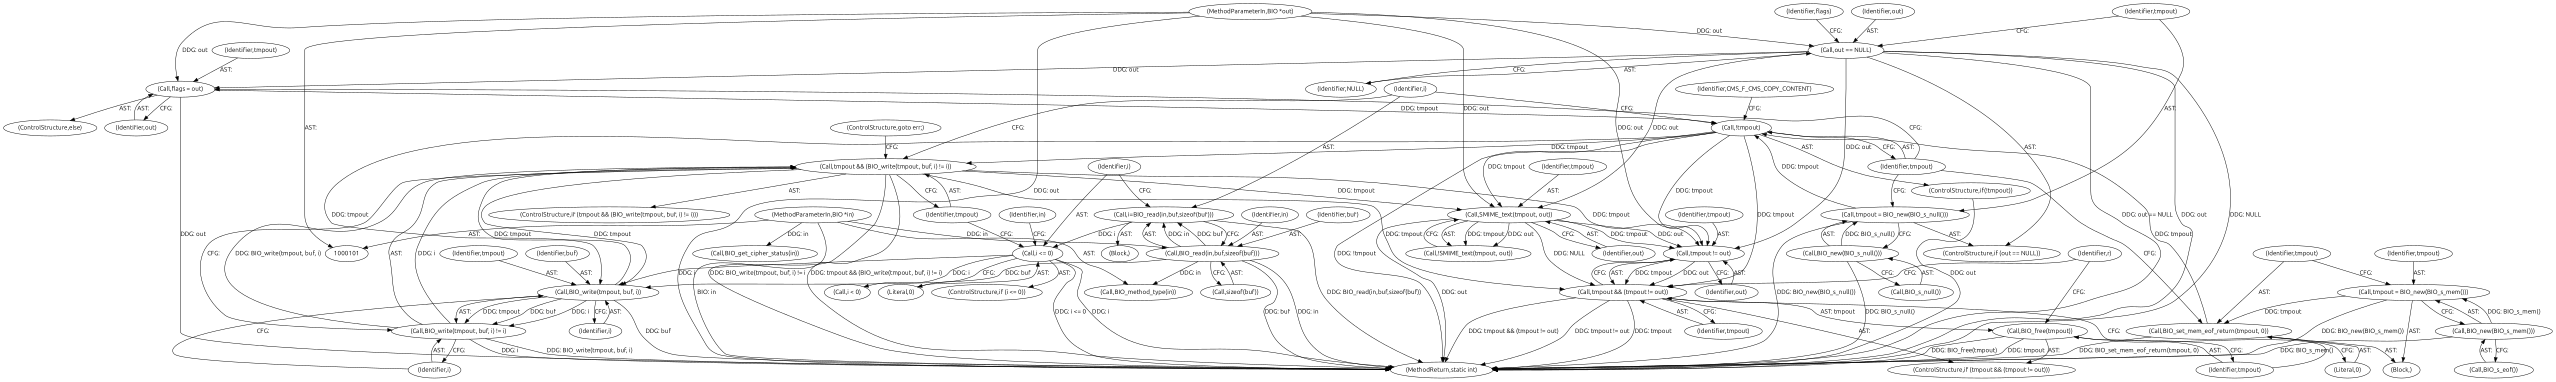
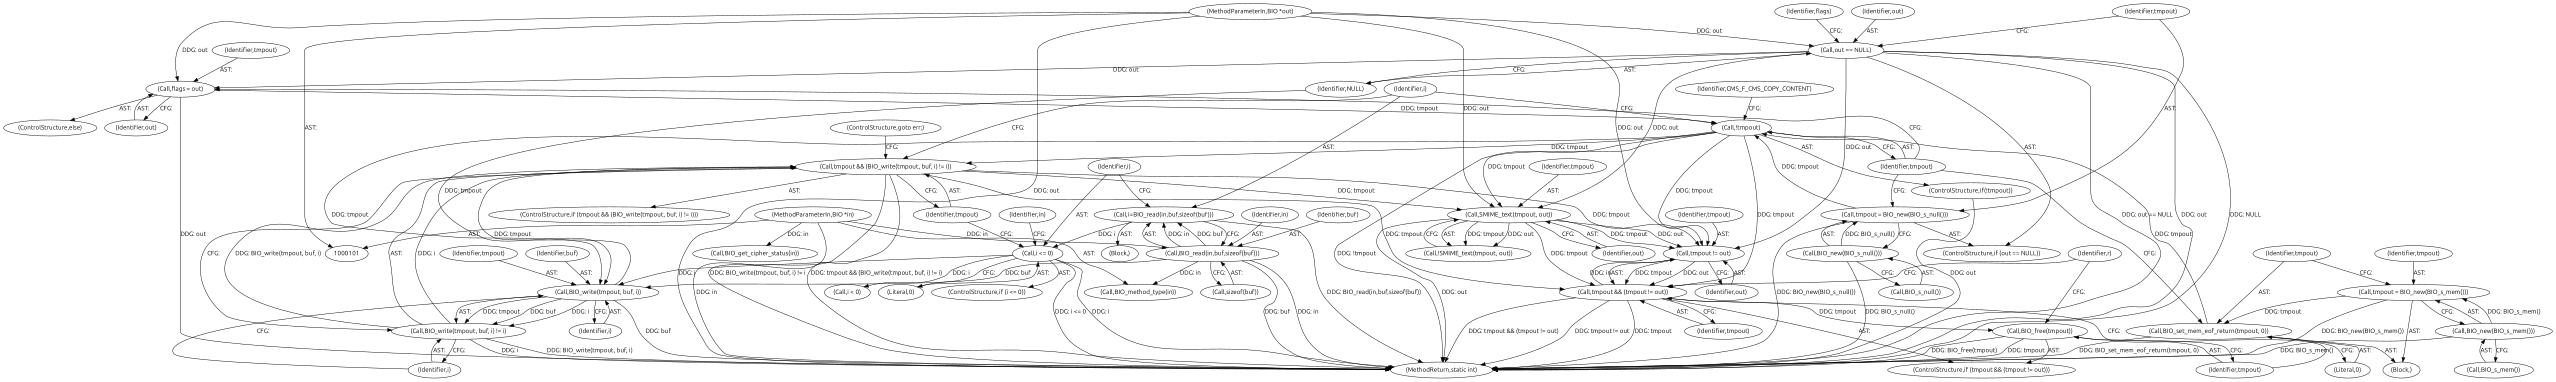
(530, 191) -> (752, 121)
(1569, 254) -> (1569, 254)
(1601, 273) -> (1601, 273)
(707, 292) -> (707, 292)
(1838, 312) -> (1838, 312)
(2494, 370) -> (2494, 370)
